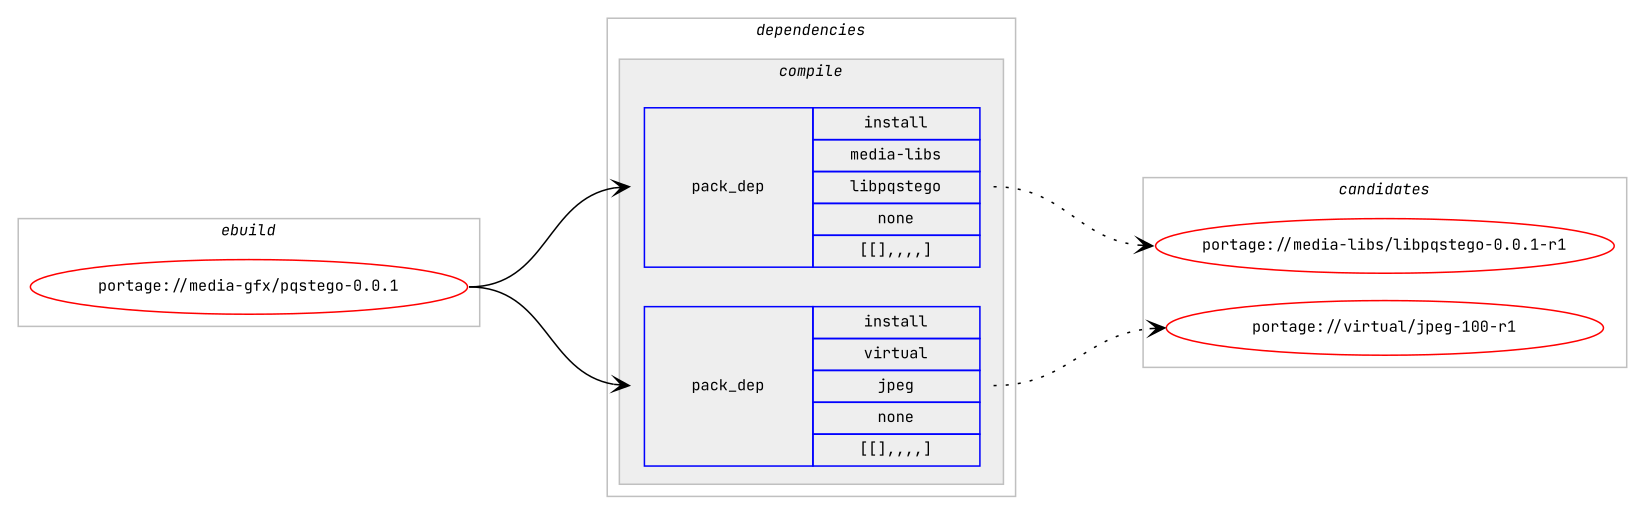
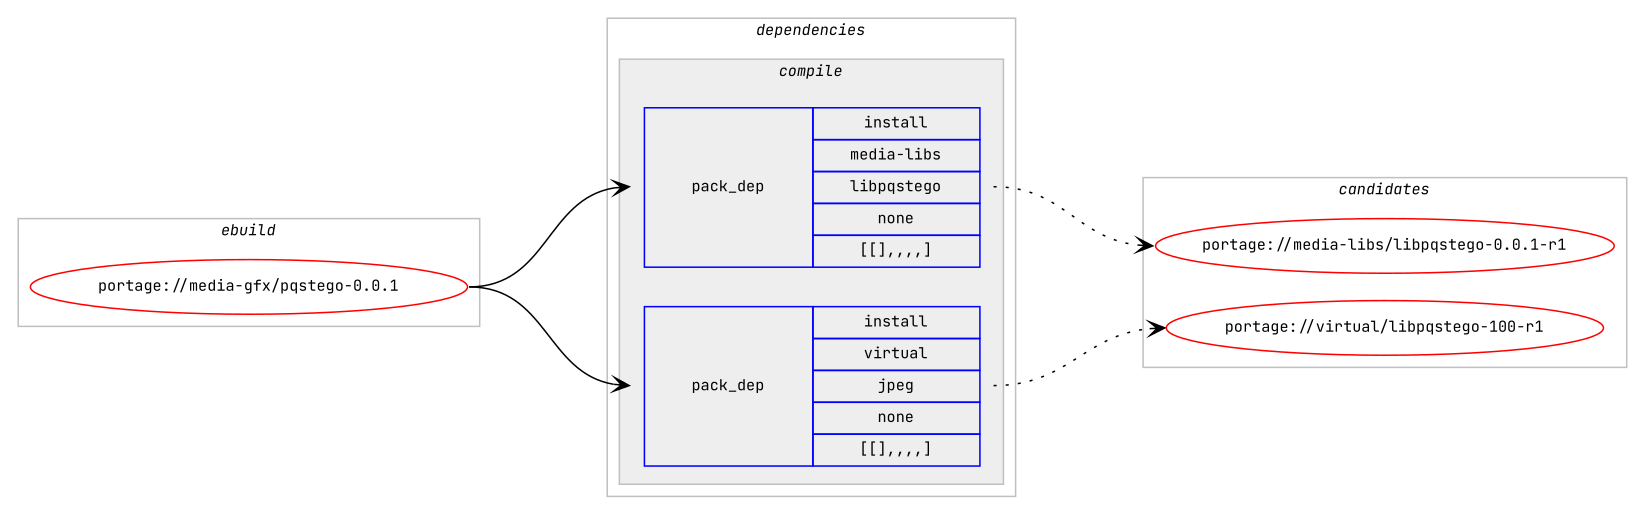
(1385, 328) -> (1385, 328)
